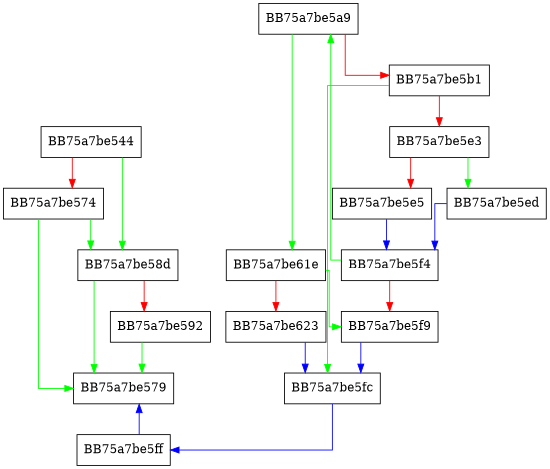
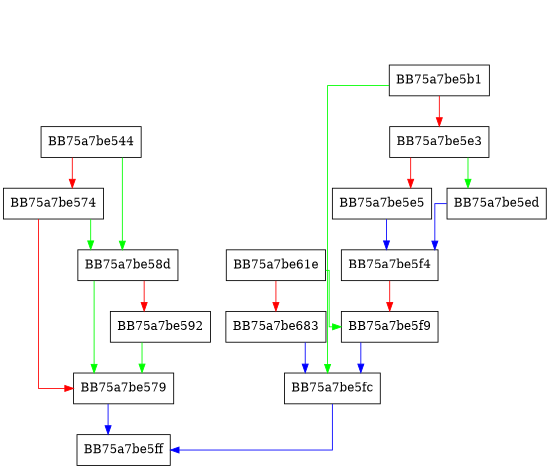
(308, 19) -> none
(38, 317) -> (38, 317)
(276, 327) -> (276, 327)
(139, 424) -> (108, 415)
